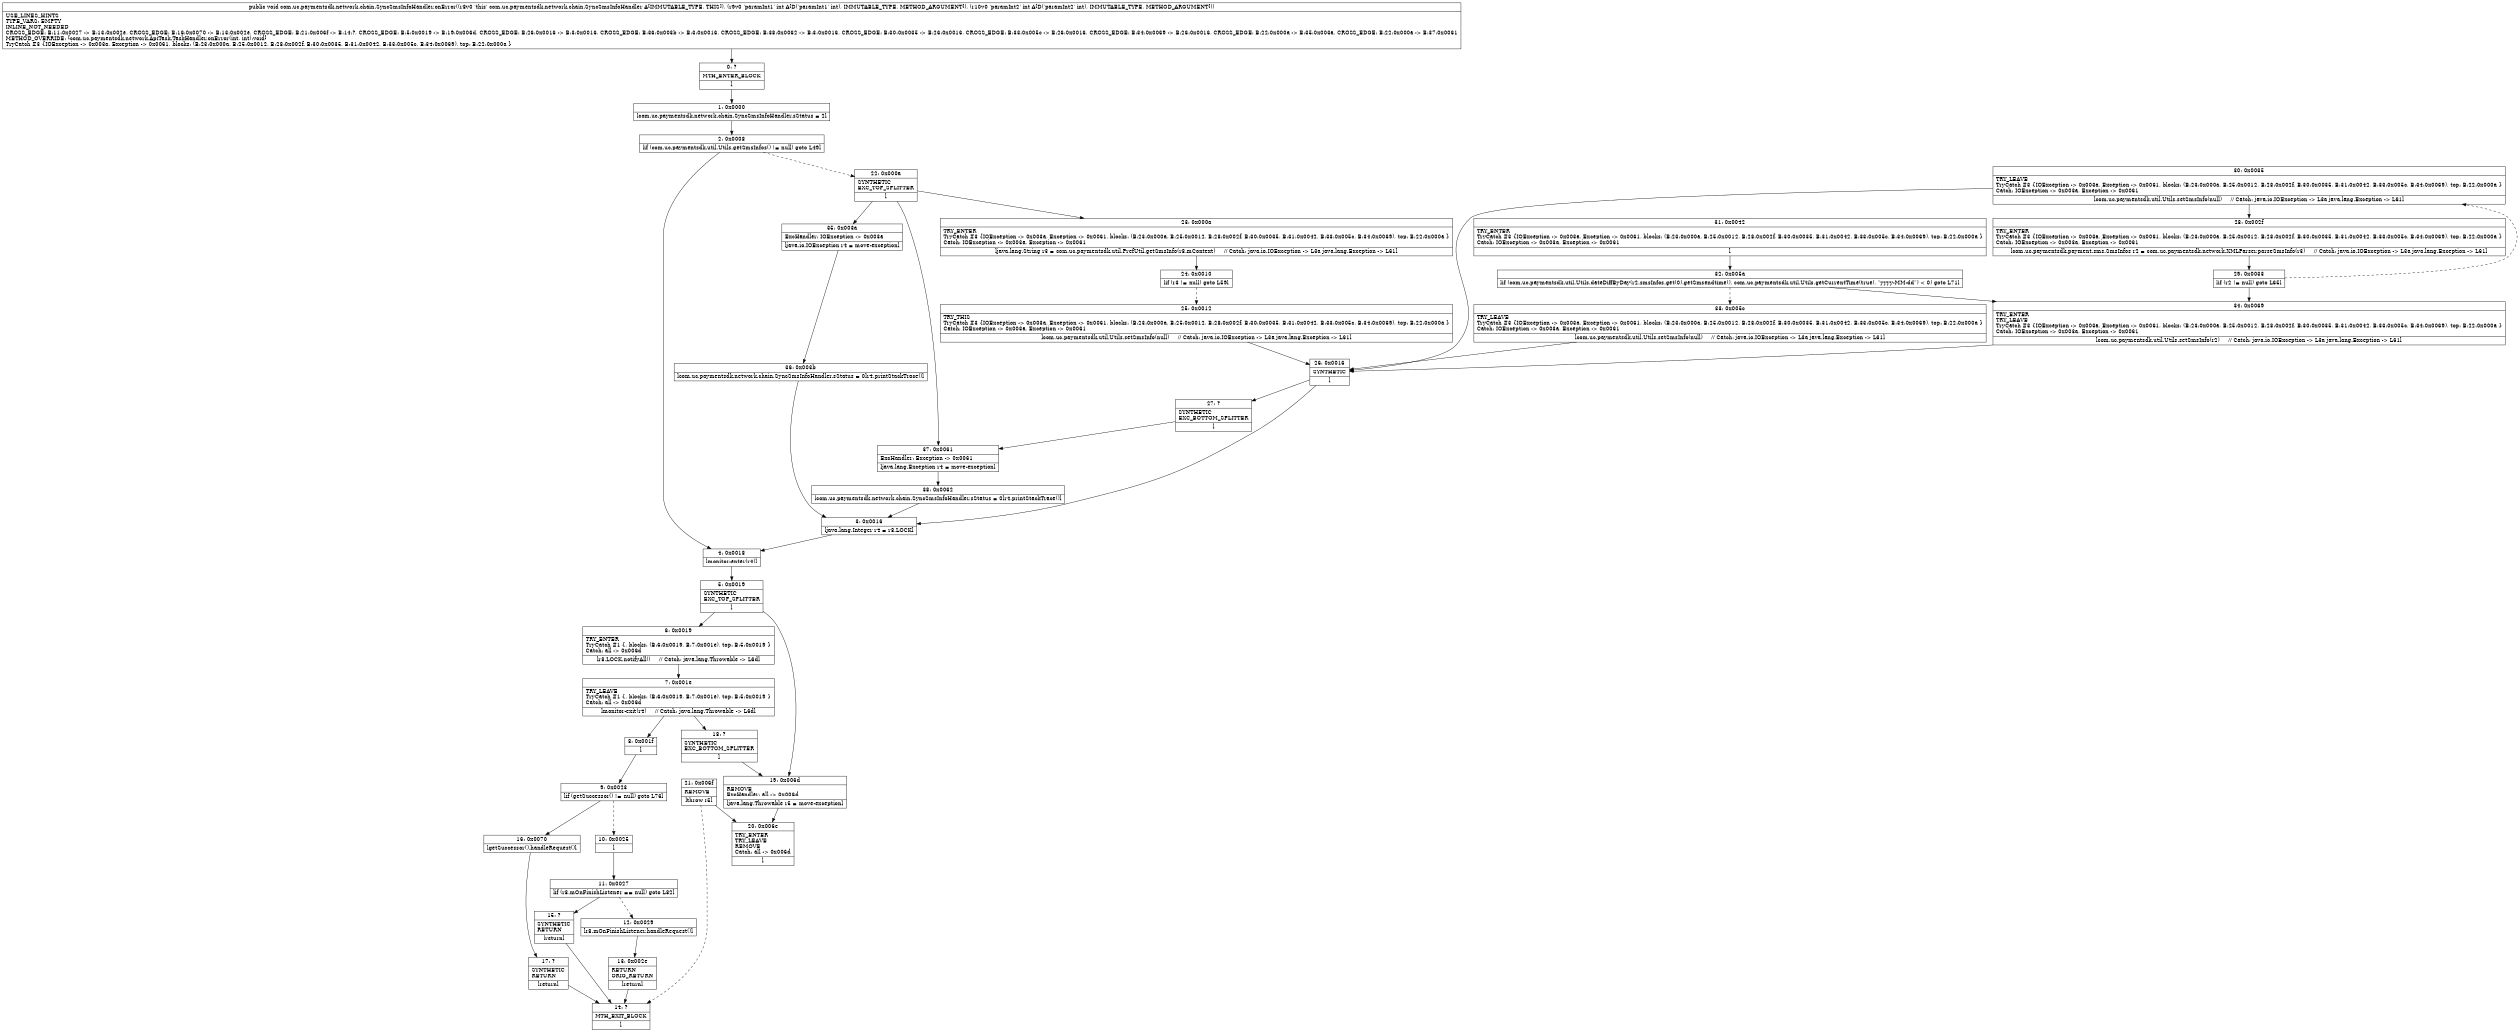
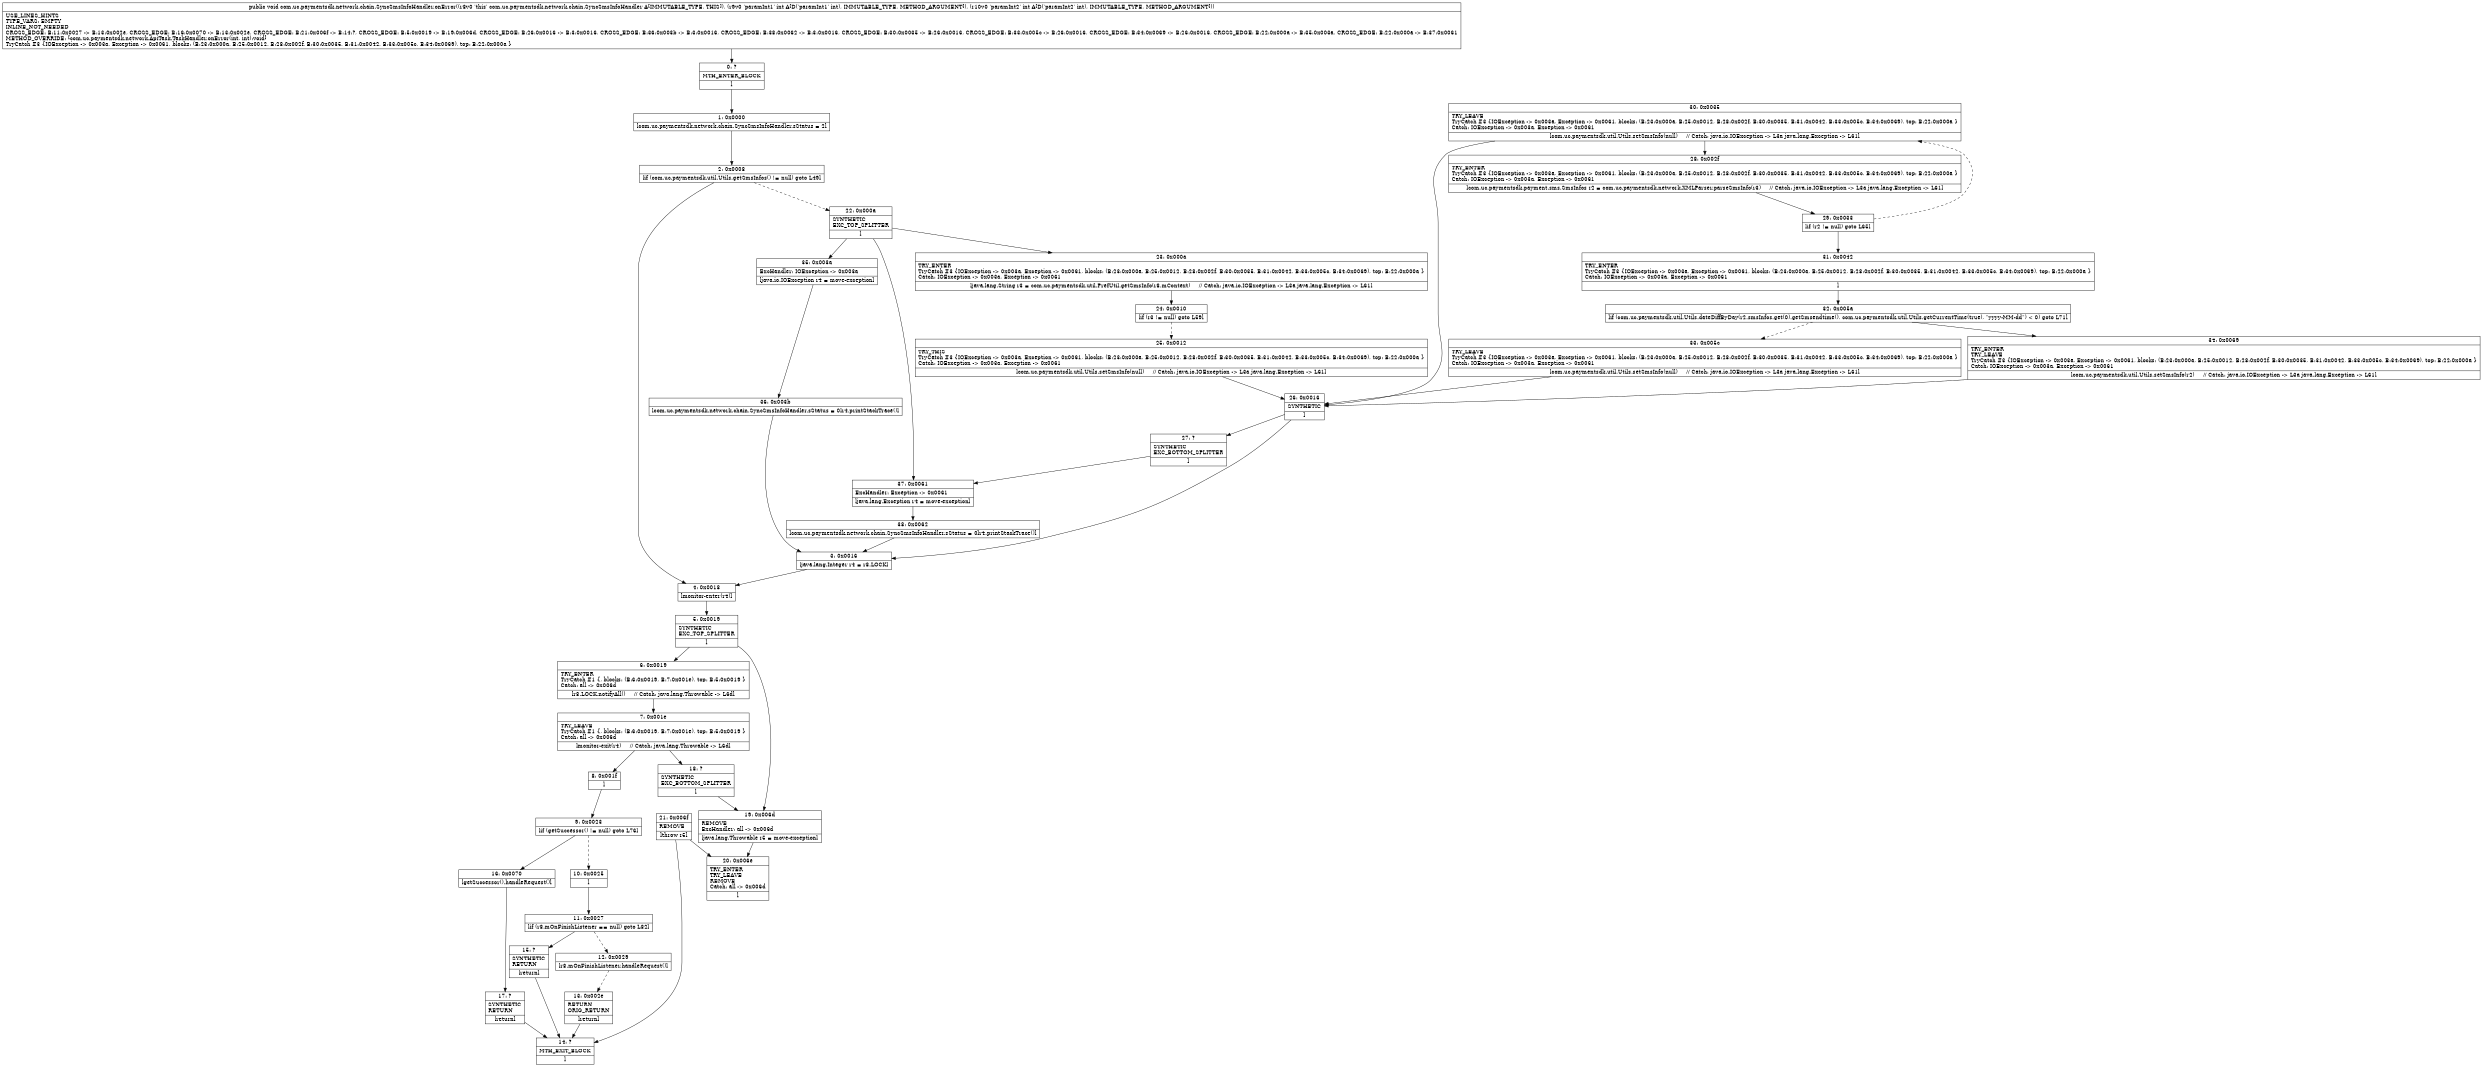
(2249, 293) -> (1838, 240)
(707, 915) -> (682, 962)
(636, 945) -> (604, 980)
